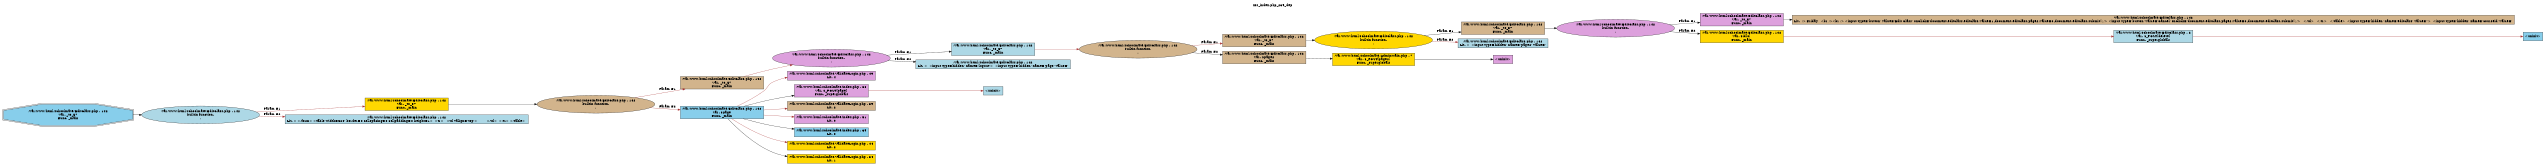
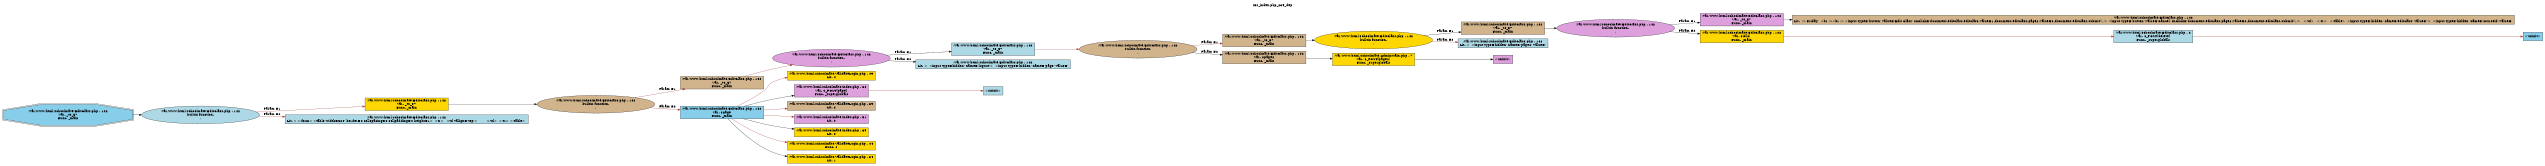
(831, 76) -> (831, 76)
(831, 132) -> (831, 132)
(831, 146) -> (831, 146)
